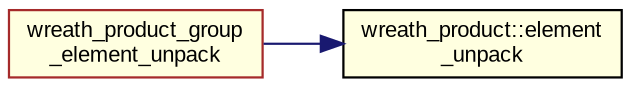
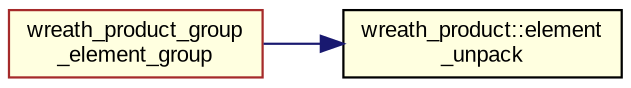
(136, 44) -> (136, 44)
